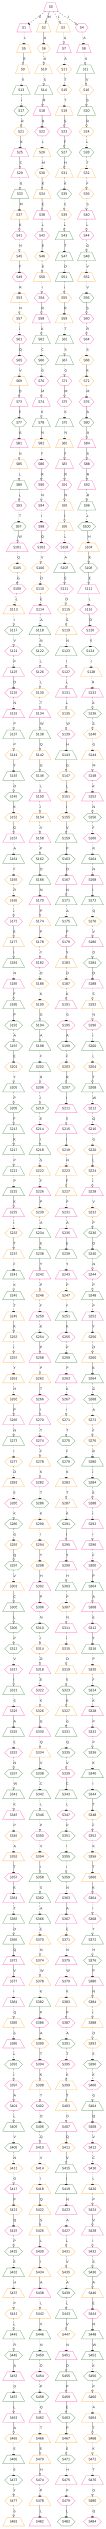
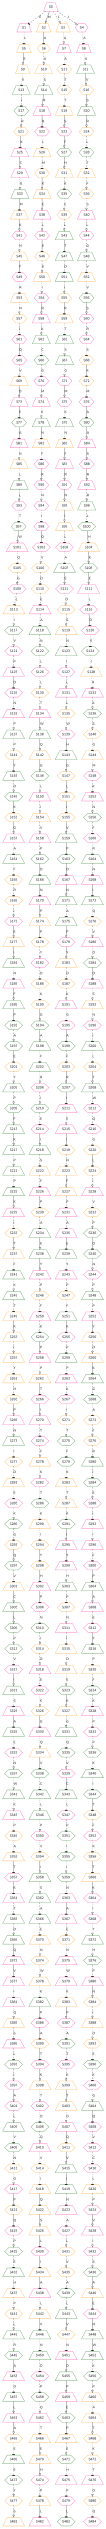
(92, 1970) -> (92, 1970)
